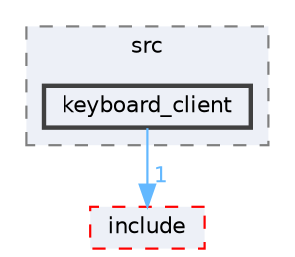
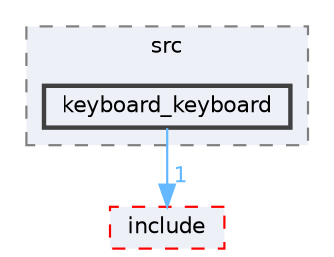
(147, 107) -> (167, 107)
